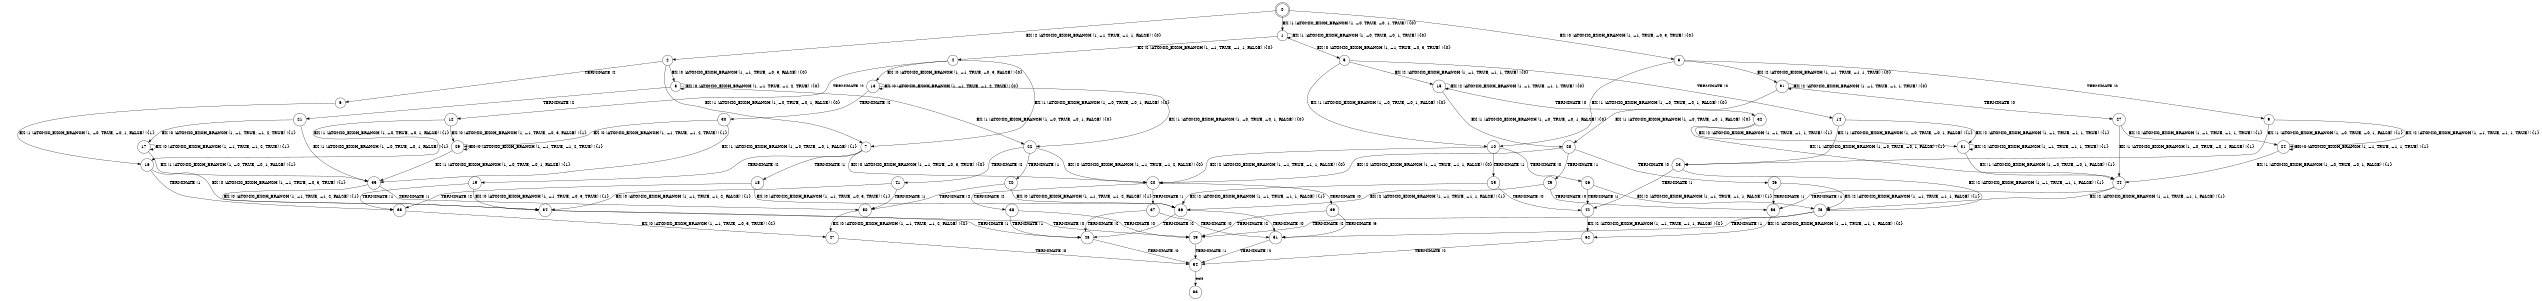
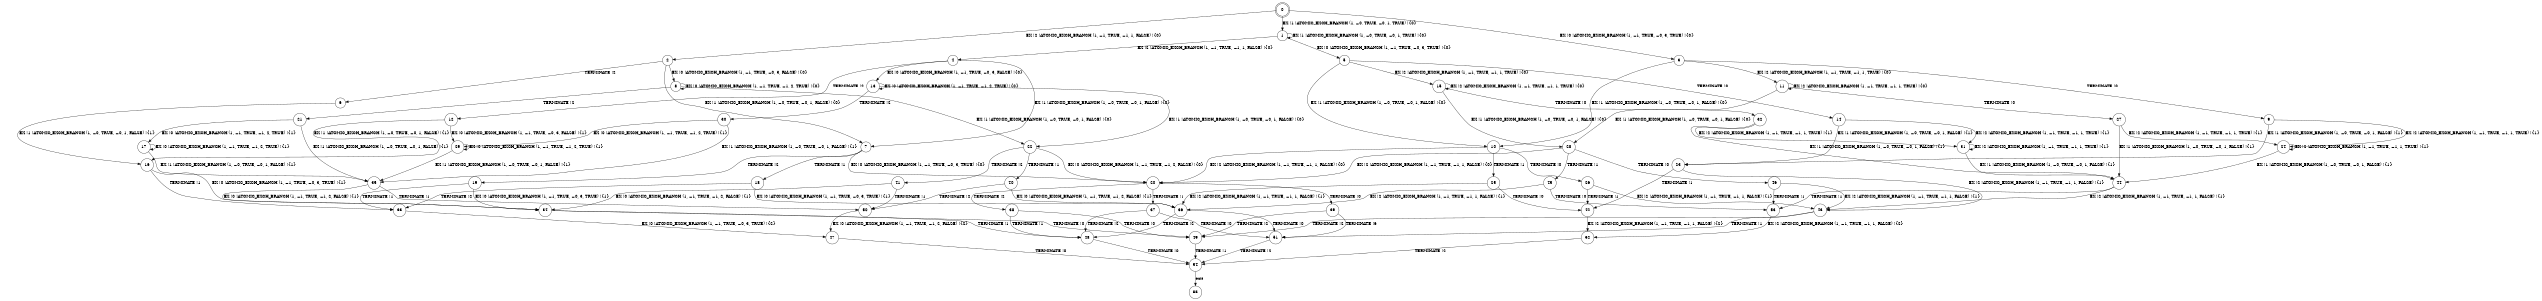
(1782, 86) -> (1782, 86)
